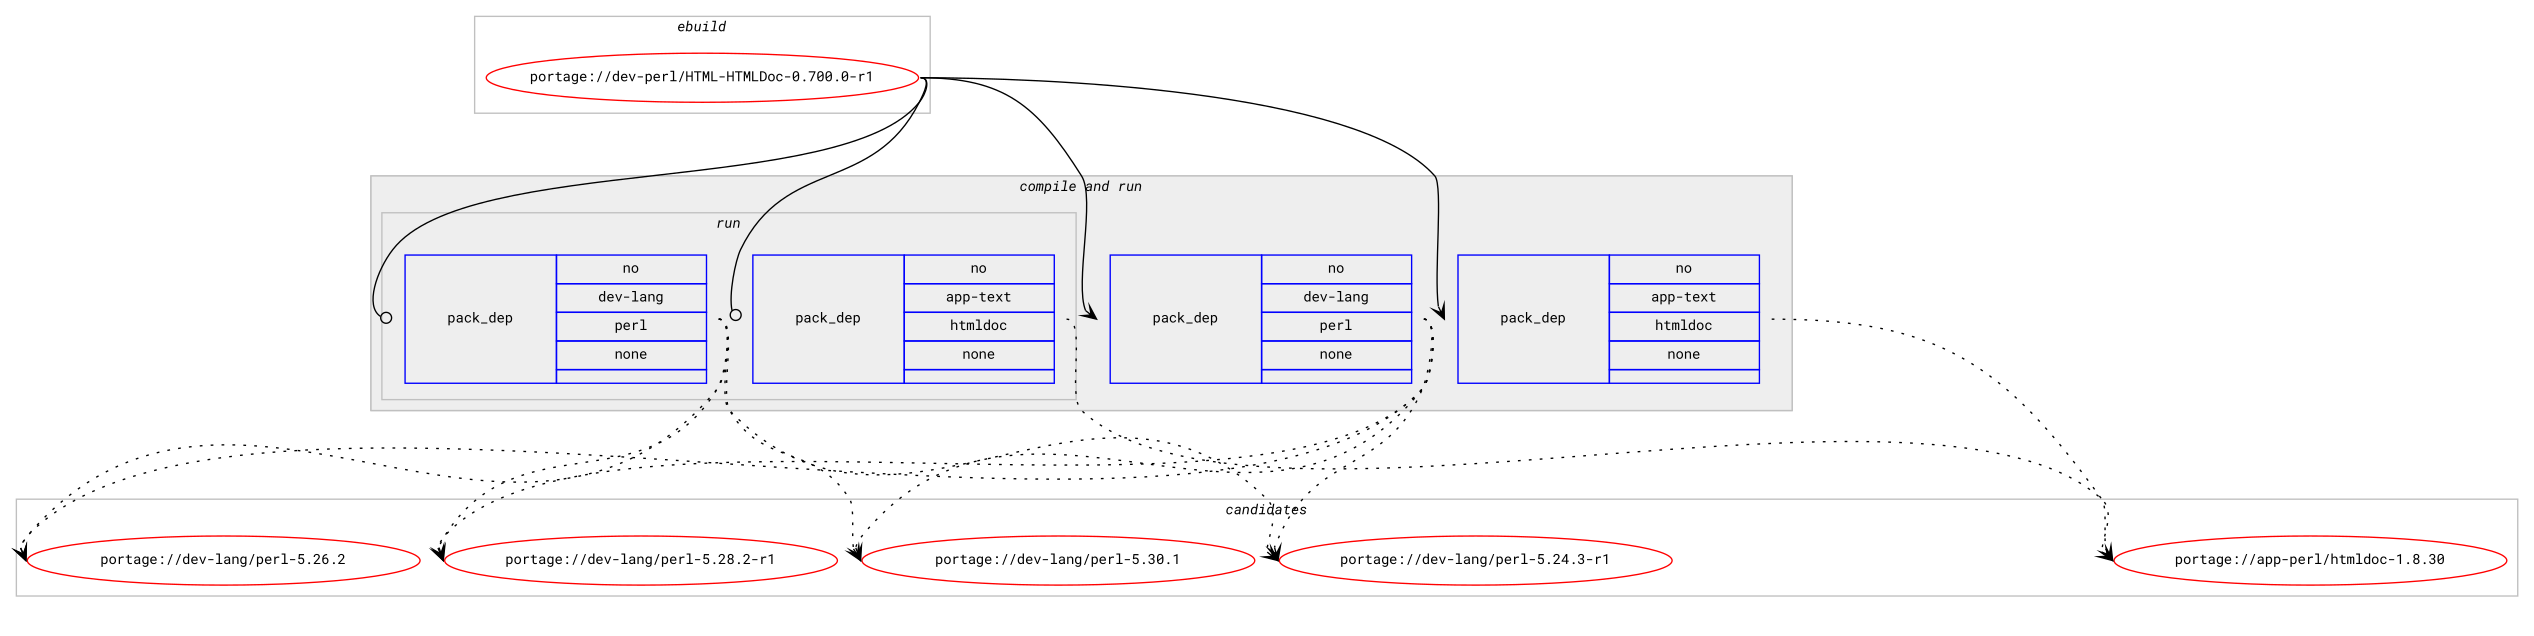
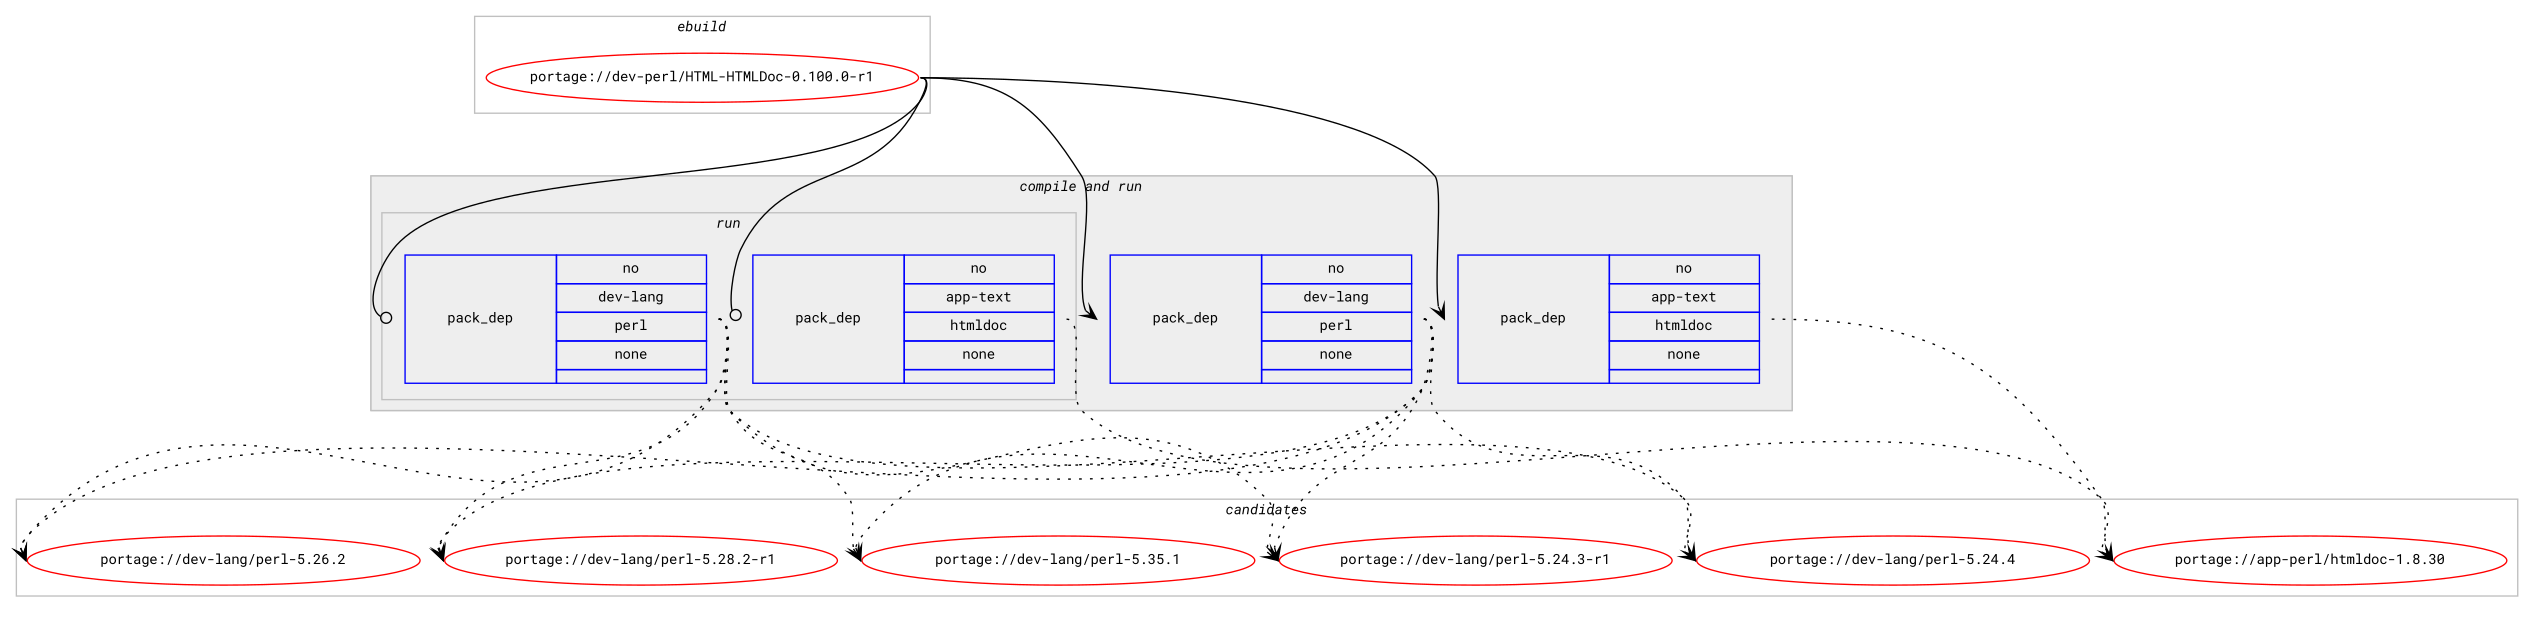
(702, 78) -> (702, 78)
(1058, 561) -> (1058, 561)
none -> (1893, 561)
